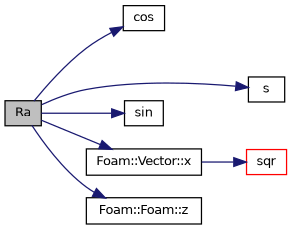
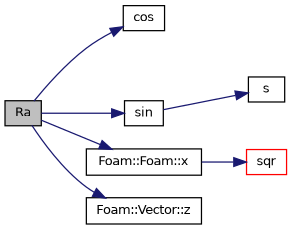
(137, 84) -> (199, 103)
(144, 162) -> (144, 162)
(144, 211) -> (144, 211)
